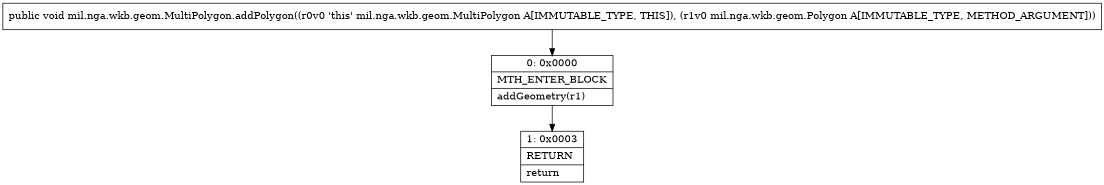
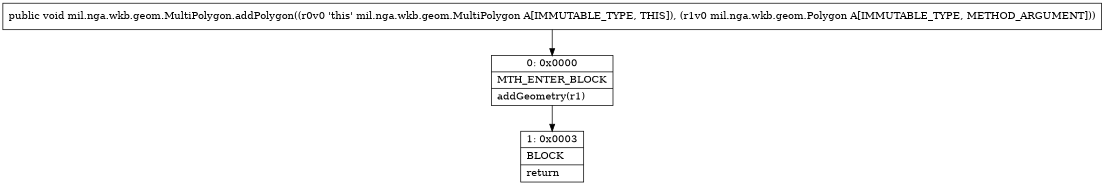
(550, 156) -> (545, 156)
